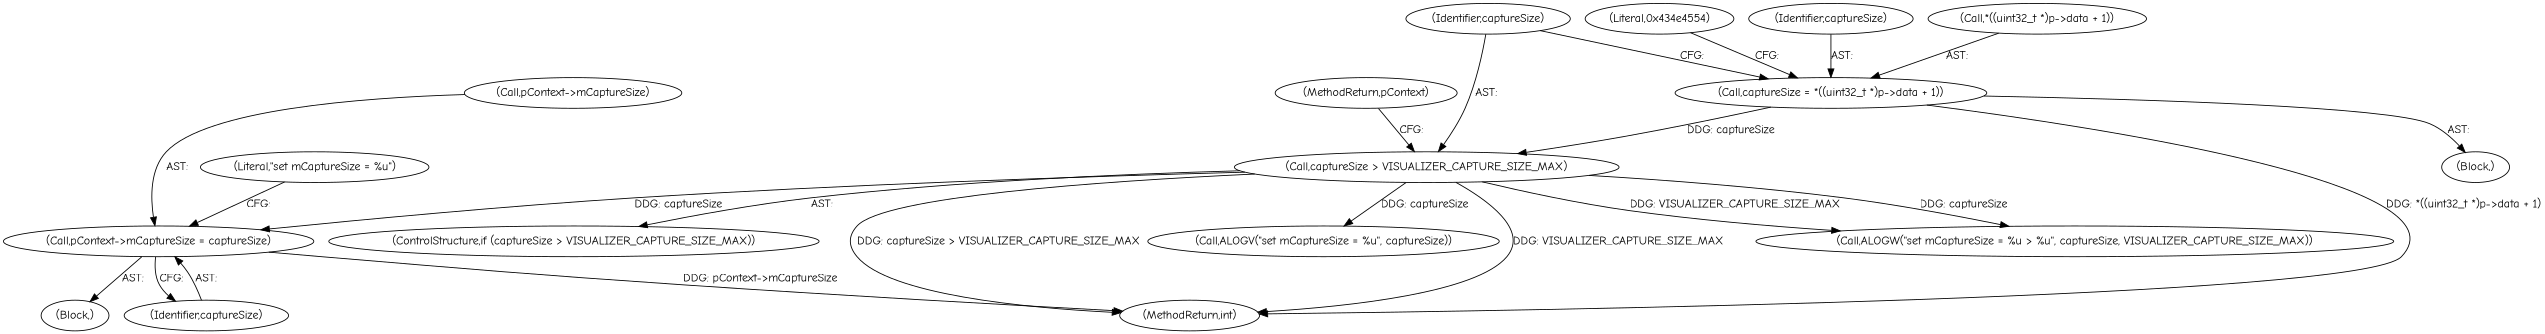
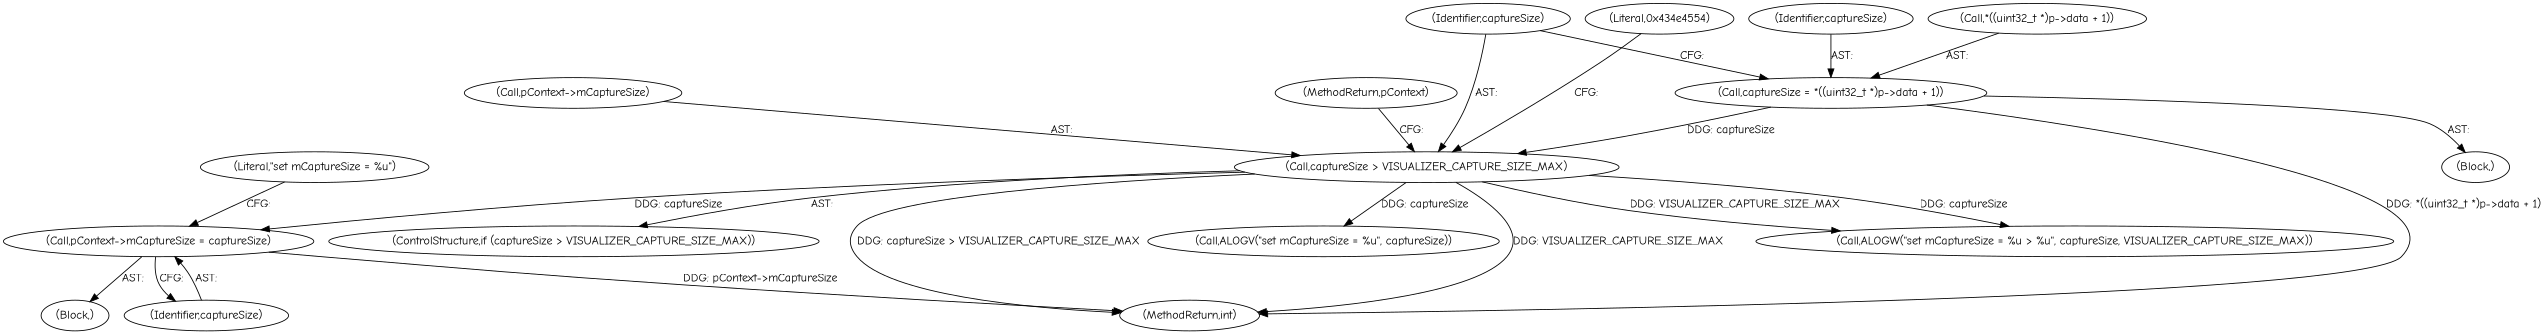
(1740, 54) -> (1552, 93)
(277, 111) -> (978, 128)
